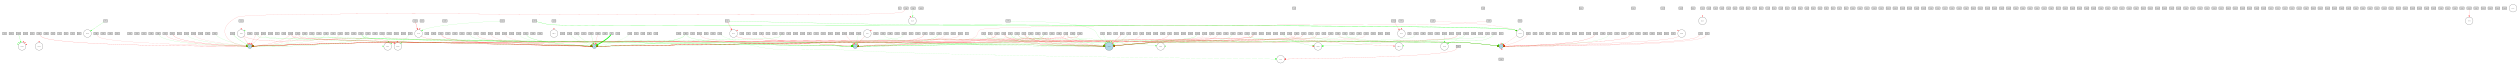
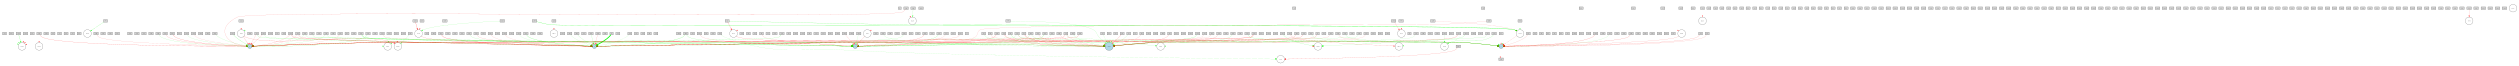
(1502, 54) -> (1500, 52)
